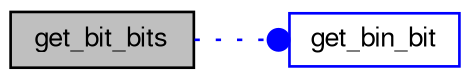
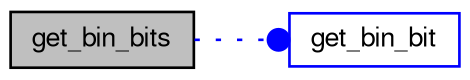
(102, 40) -> (102, 40)
